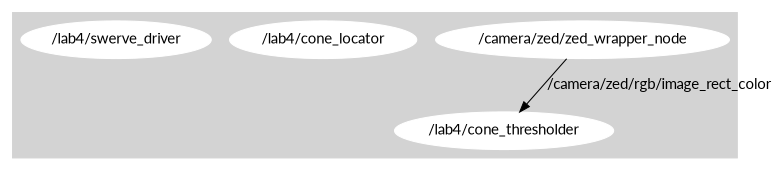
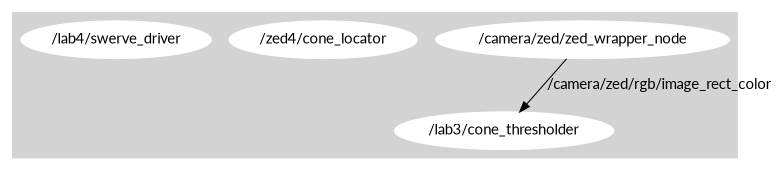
(323, 40) -> (323, 40)
(504, 131) -> (504, 131)
